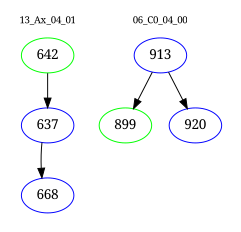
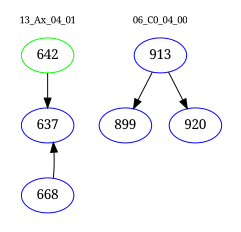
(125, 125) -> (125, 125)
(41, 155) -> (54, 165)
